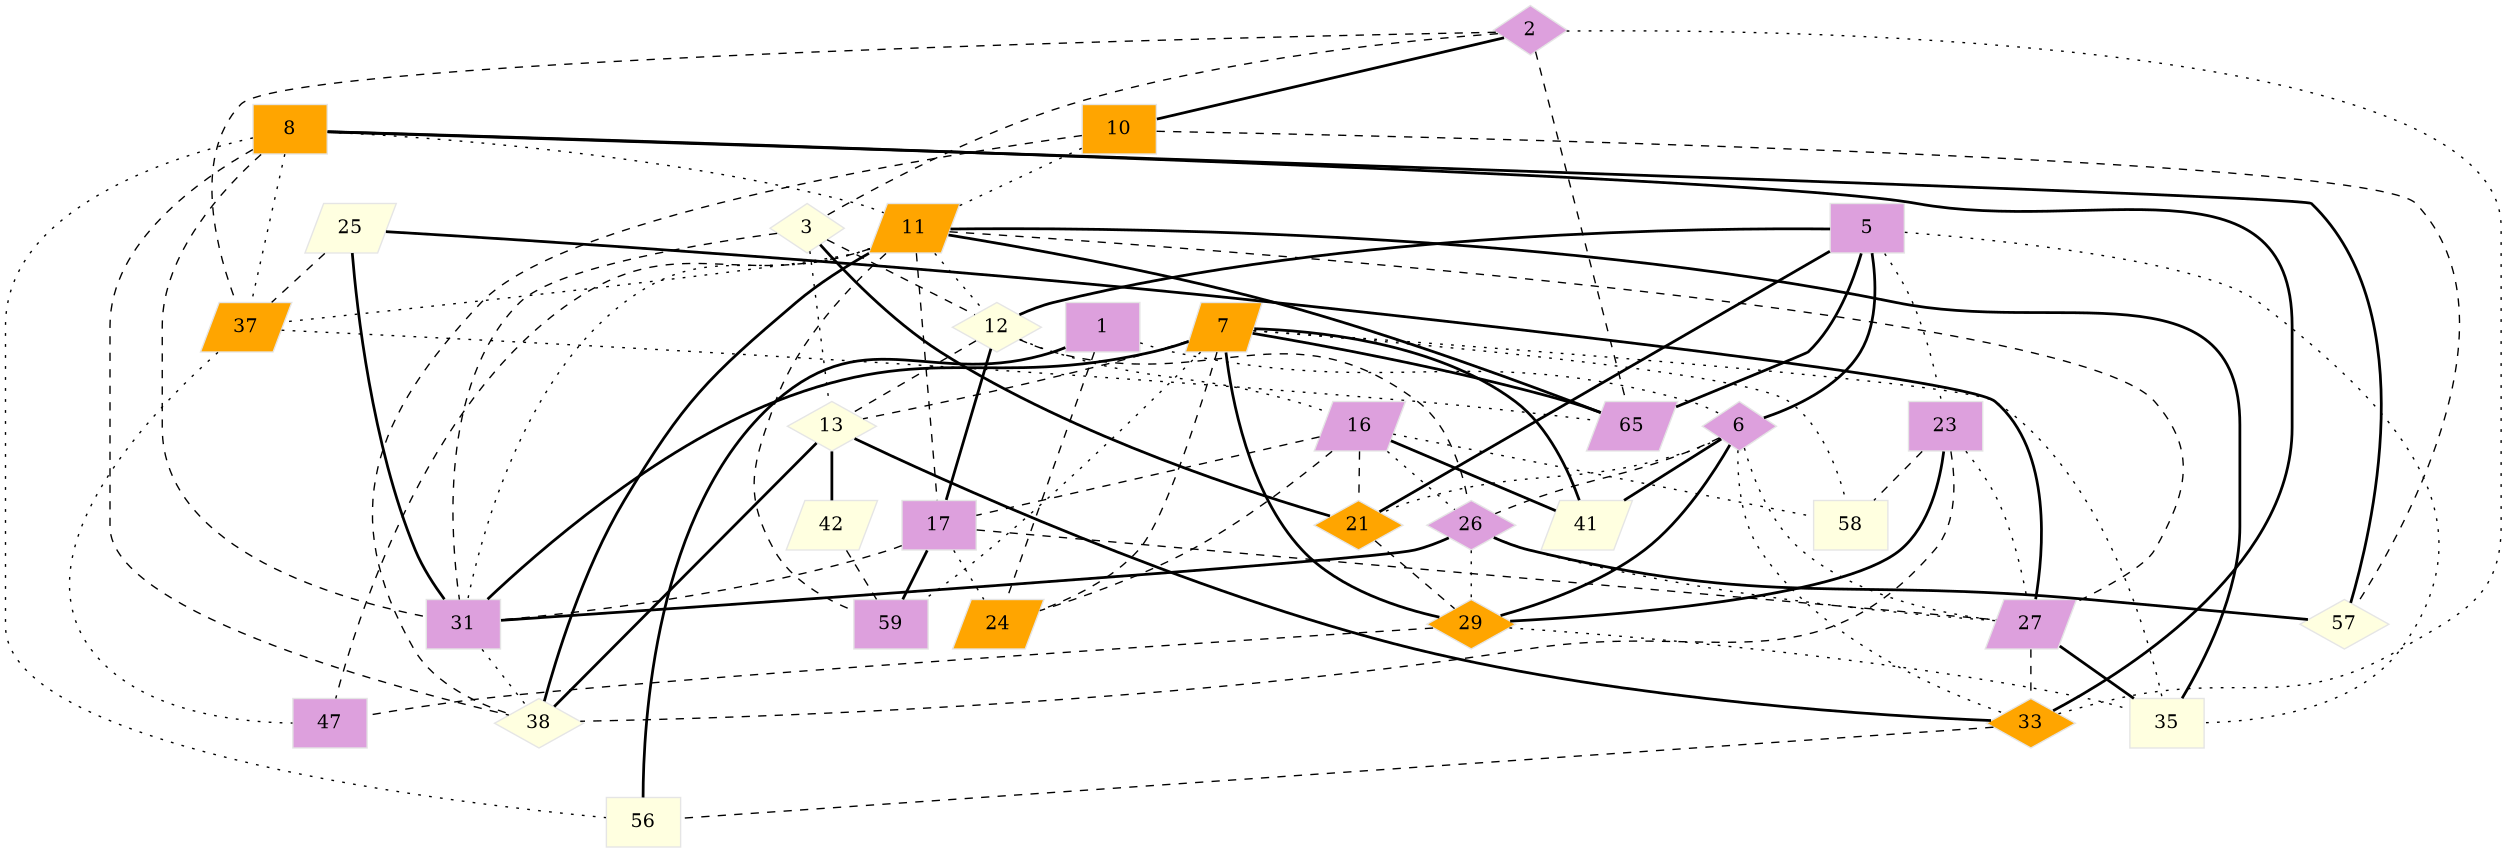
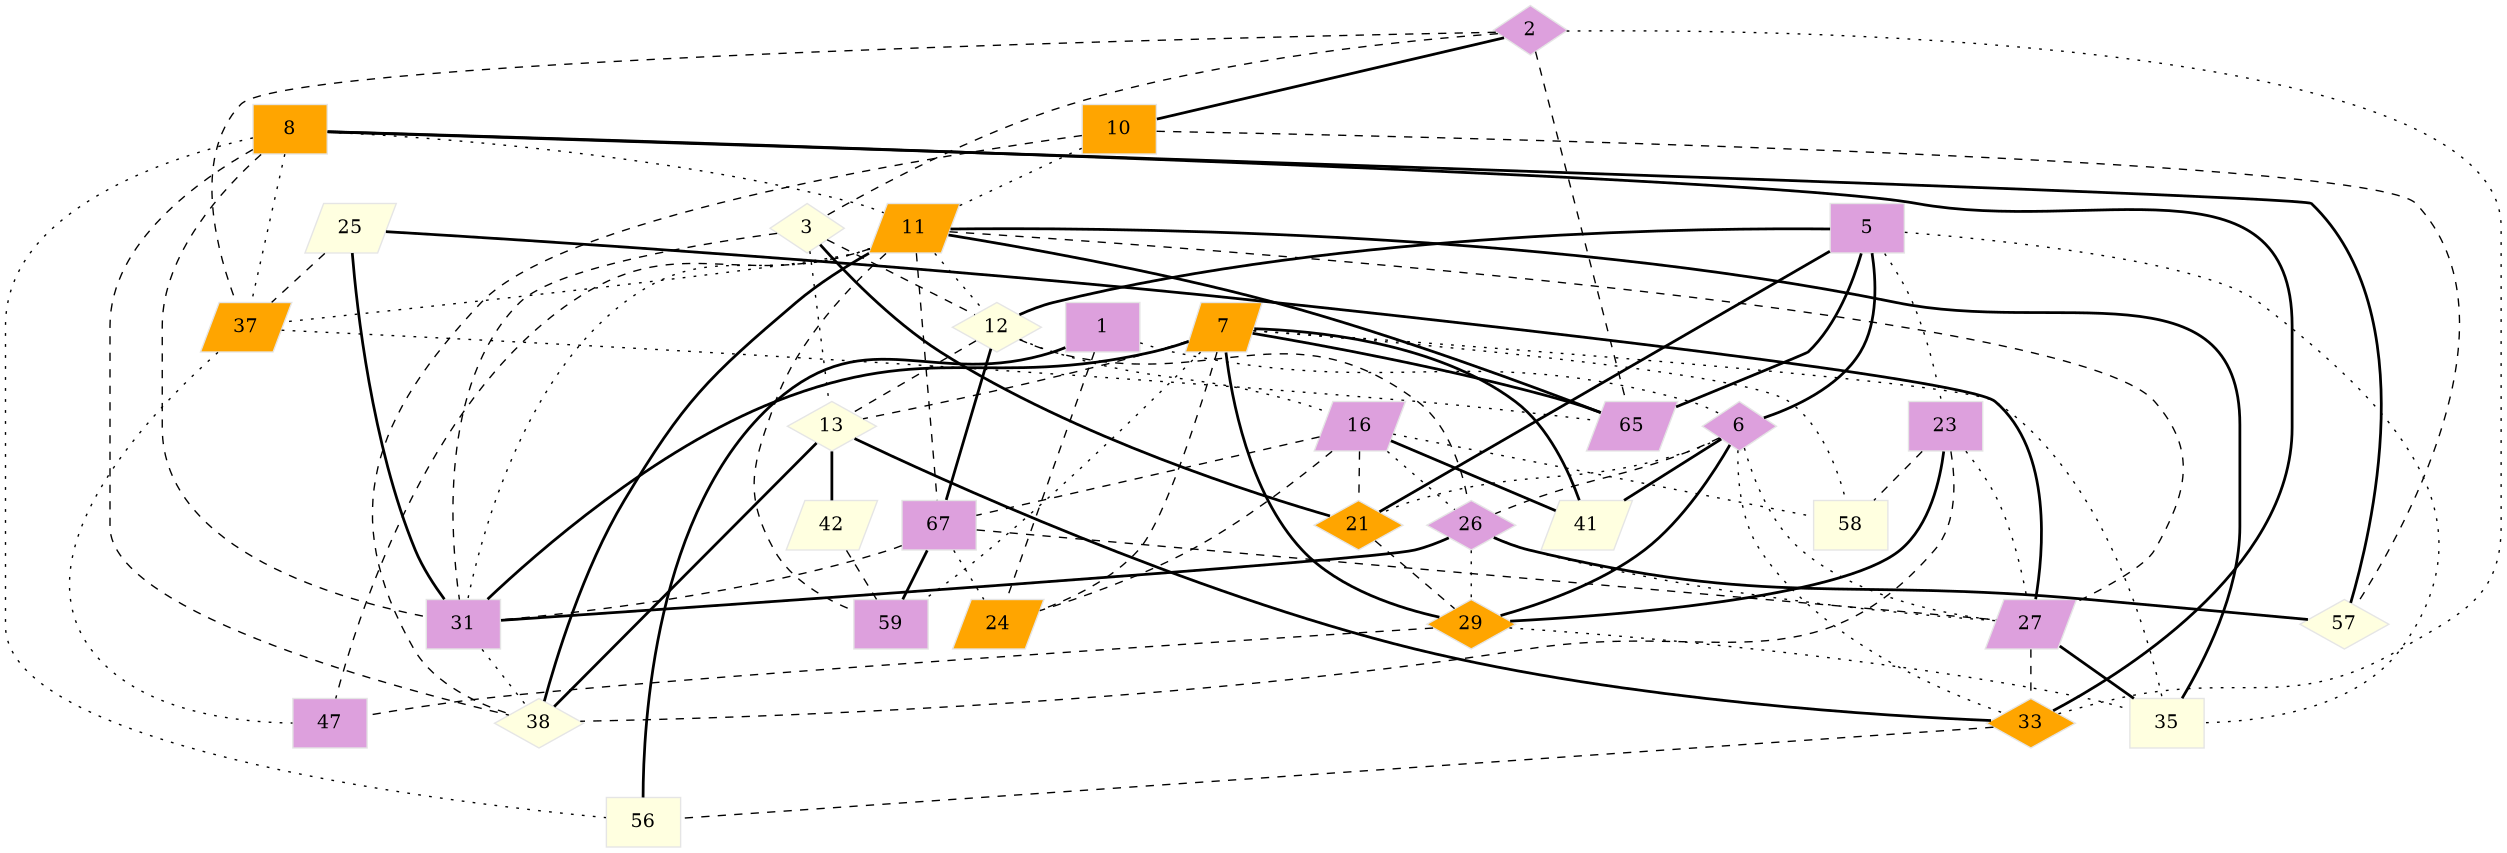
(939, 525) -> (939, 525)
